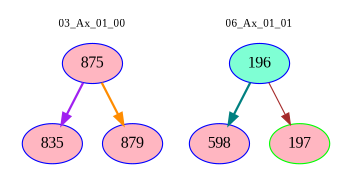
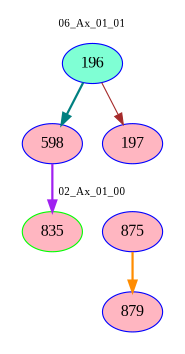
(92, 24) -> (92, 192)
(75, 99) -> (52, 188)
(52, 144) -> (52, 232)
(300, 144) -> (133, 144)
